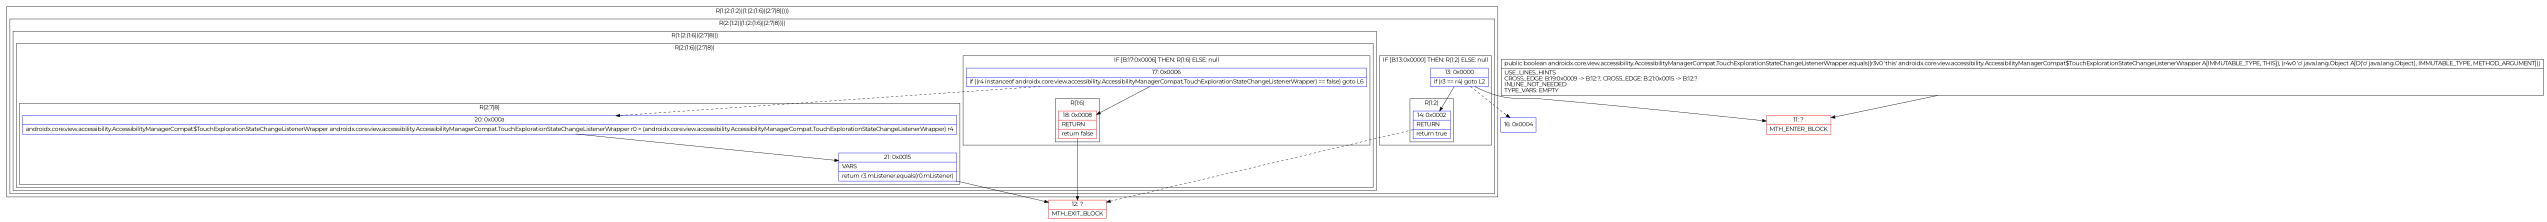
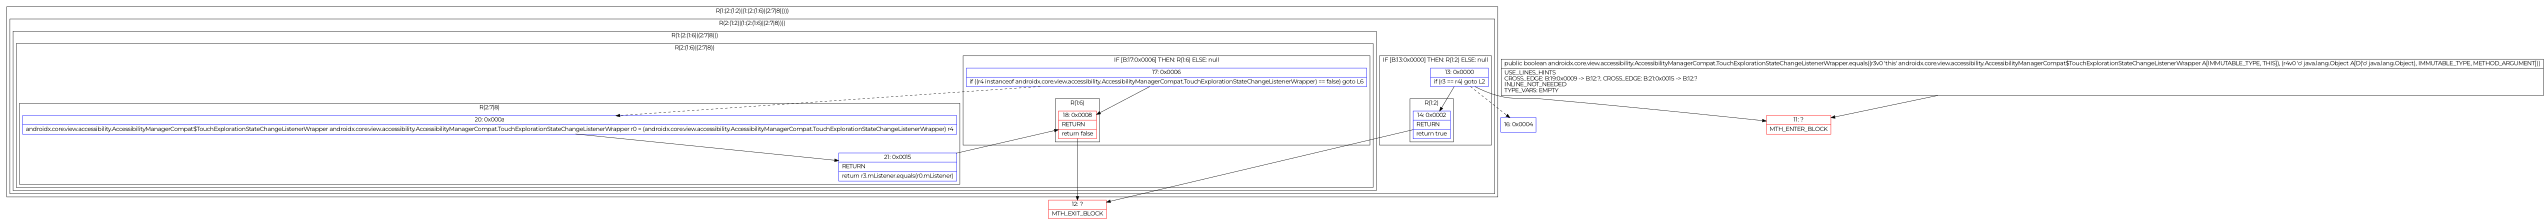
(1262, 165) -> (1262, 165)
(849, 167) -> (854, 167)
(1000, 191) -> (1005, 142)
